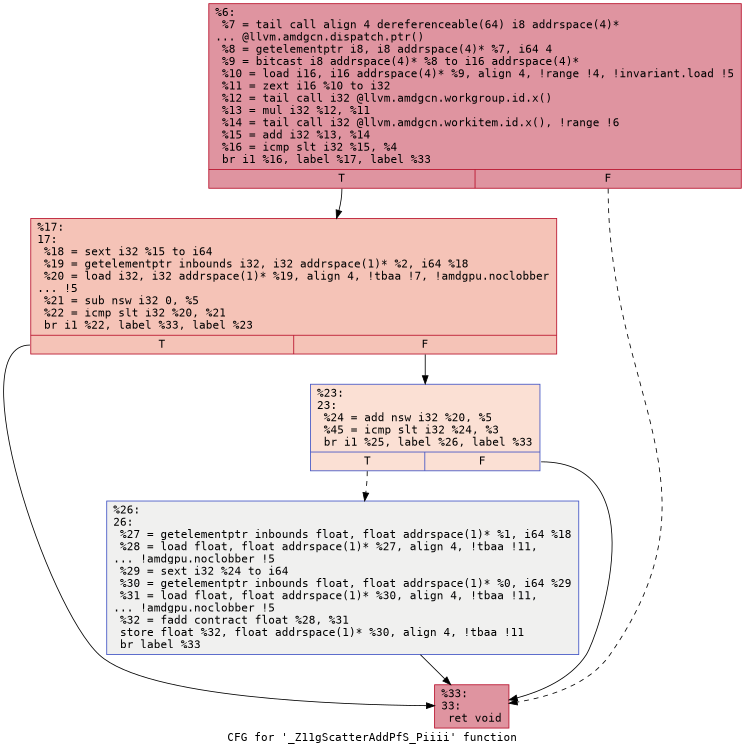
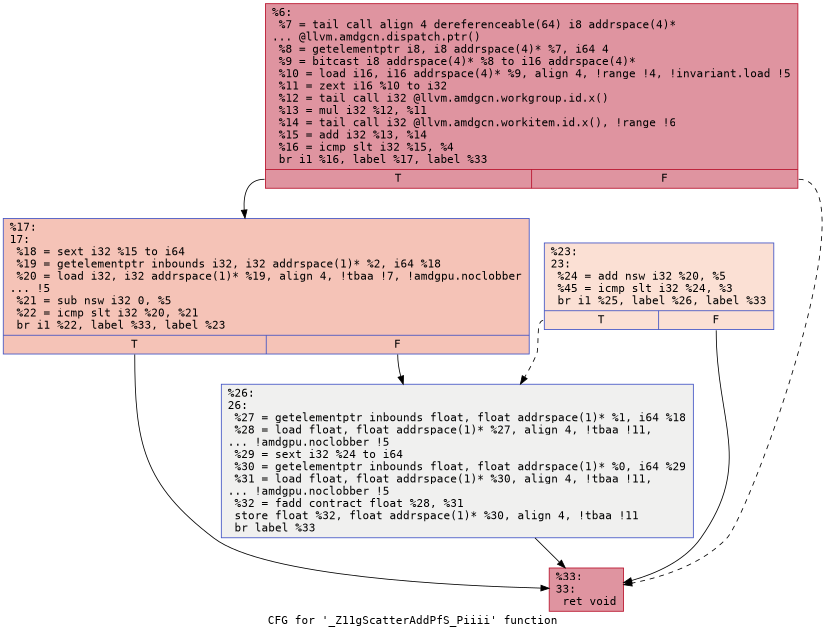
(294, 286) -> (266, 286)
(425, 365) -> (399, 365)
